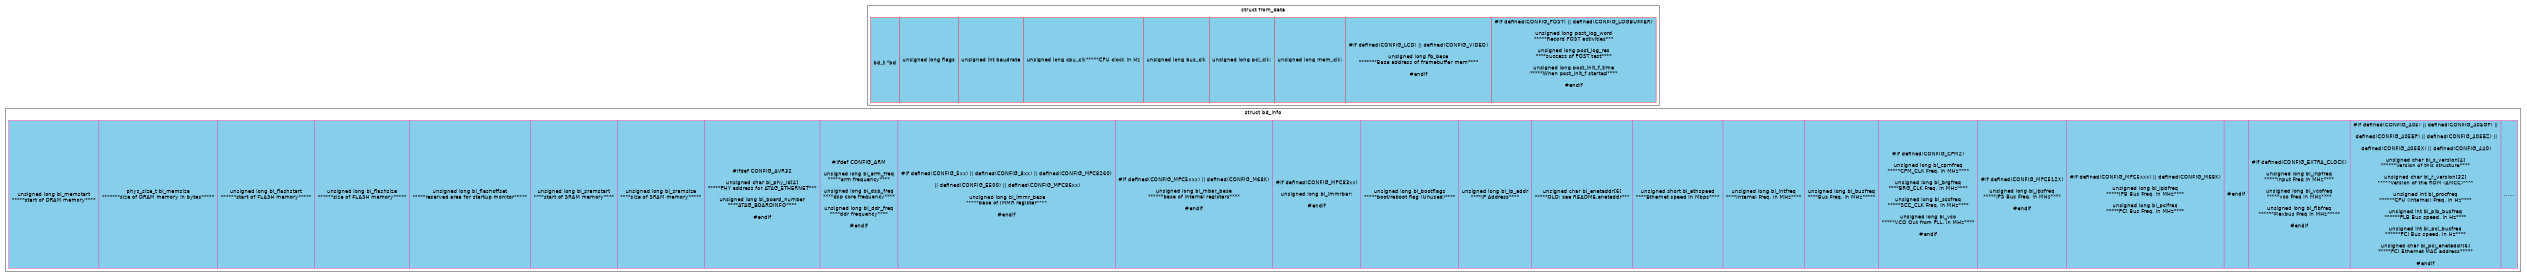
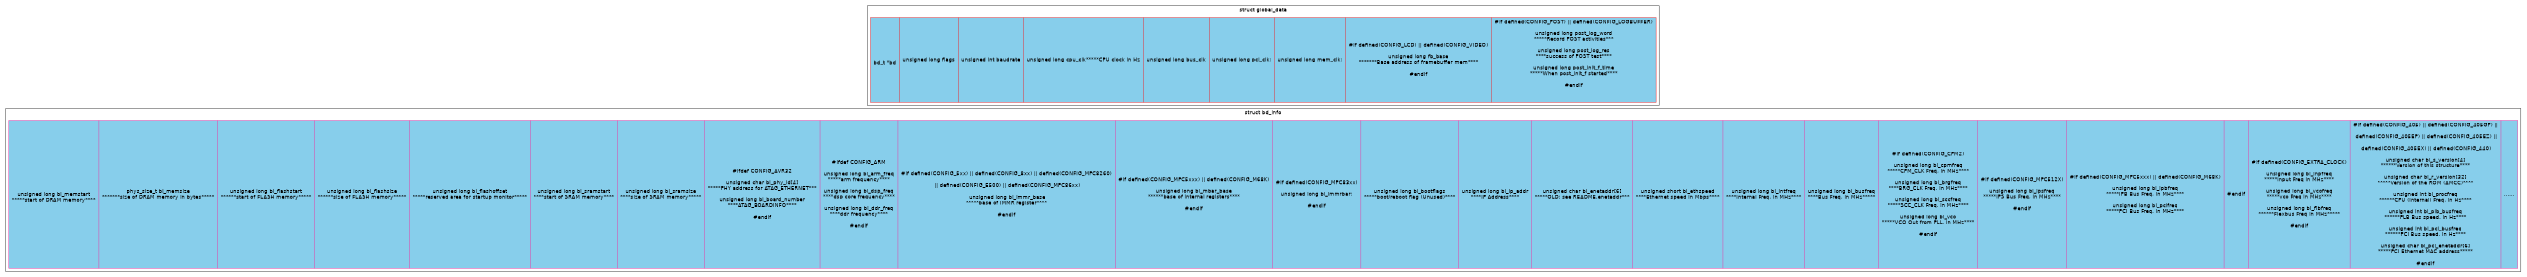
(1263, 10) -> (1263, 10)
